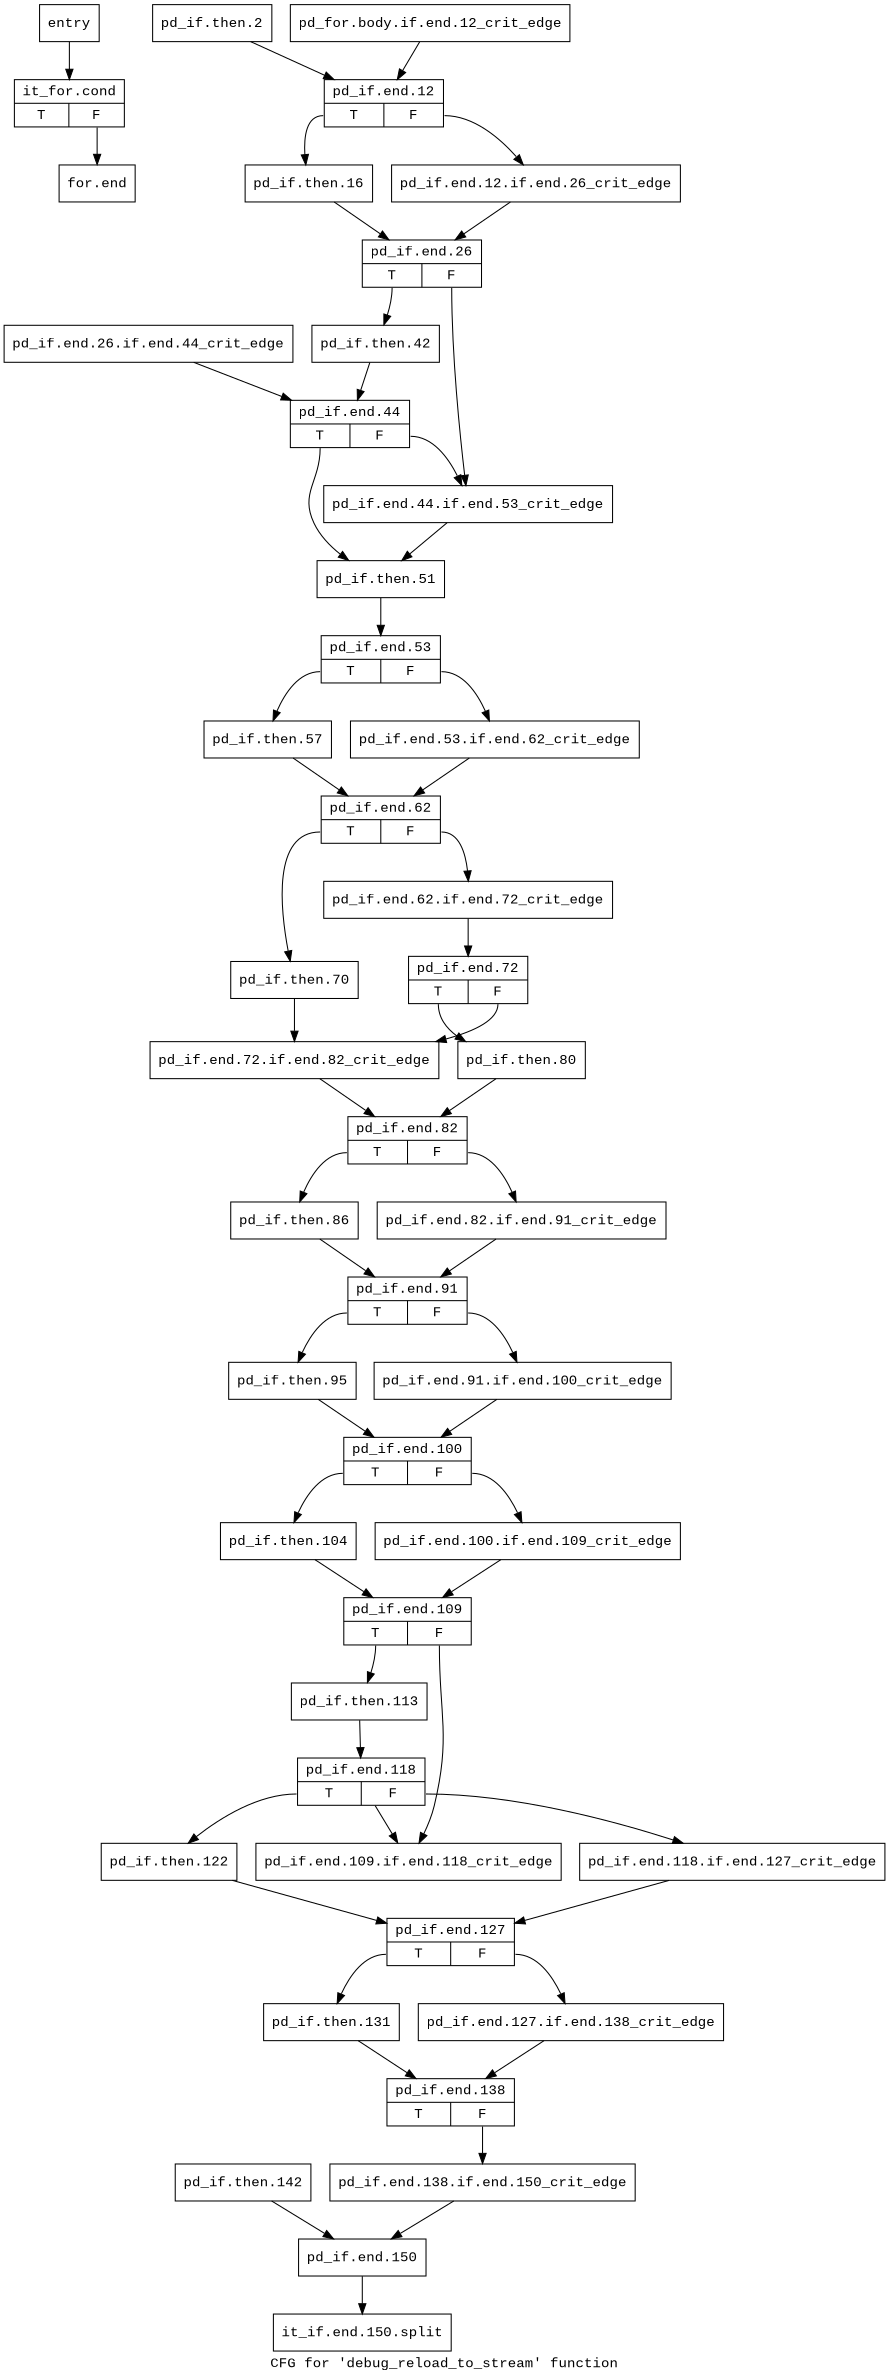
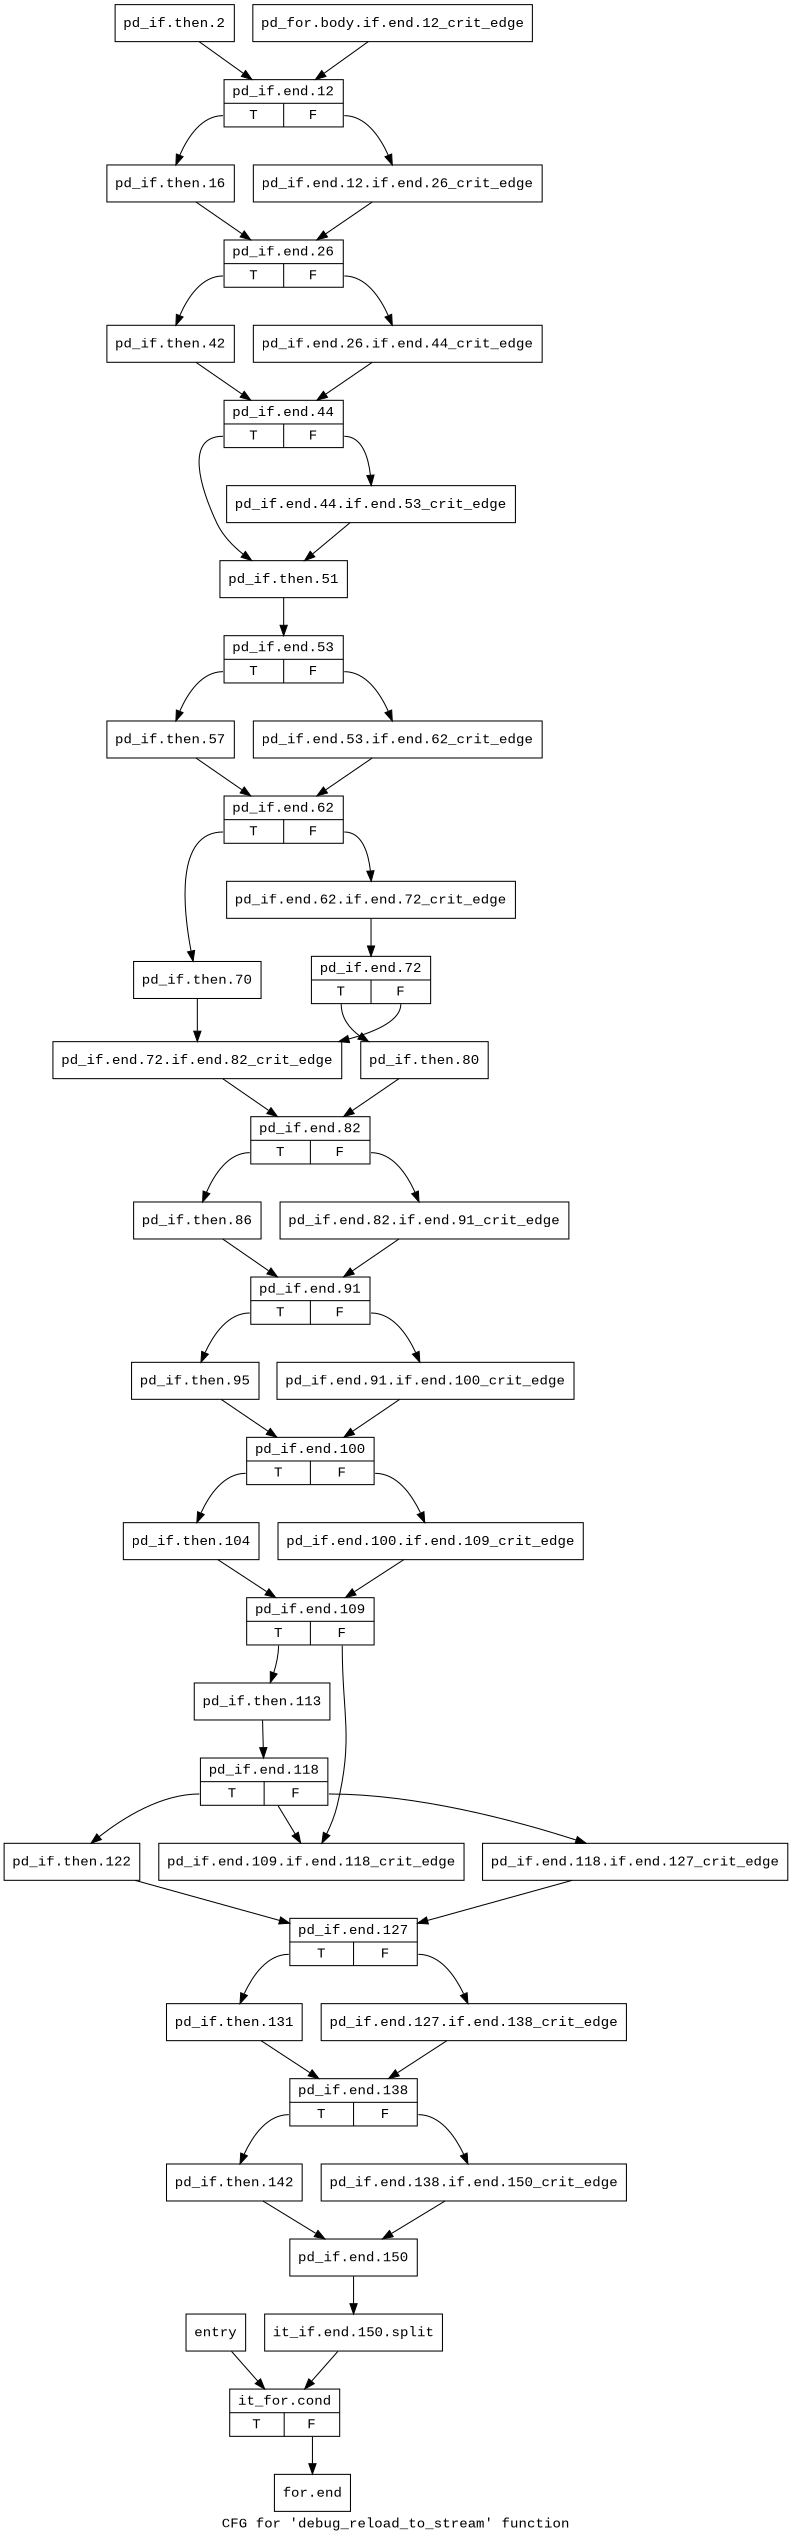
(456, 382) -> (372, 289)
none -> (261, 2128)
none -> (325, 2366)
